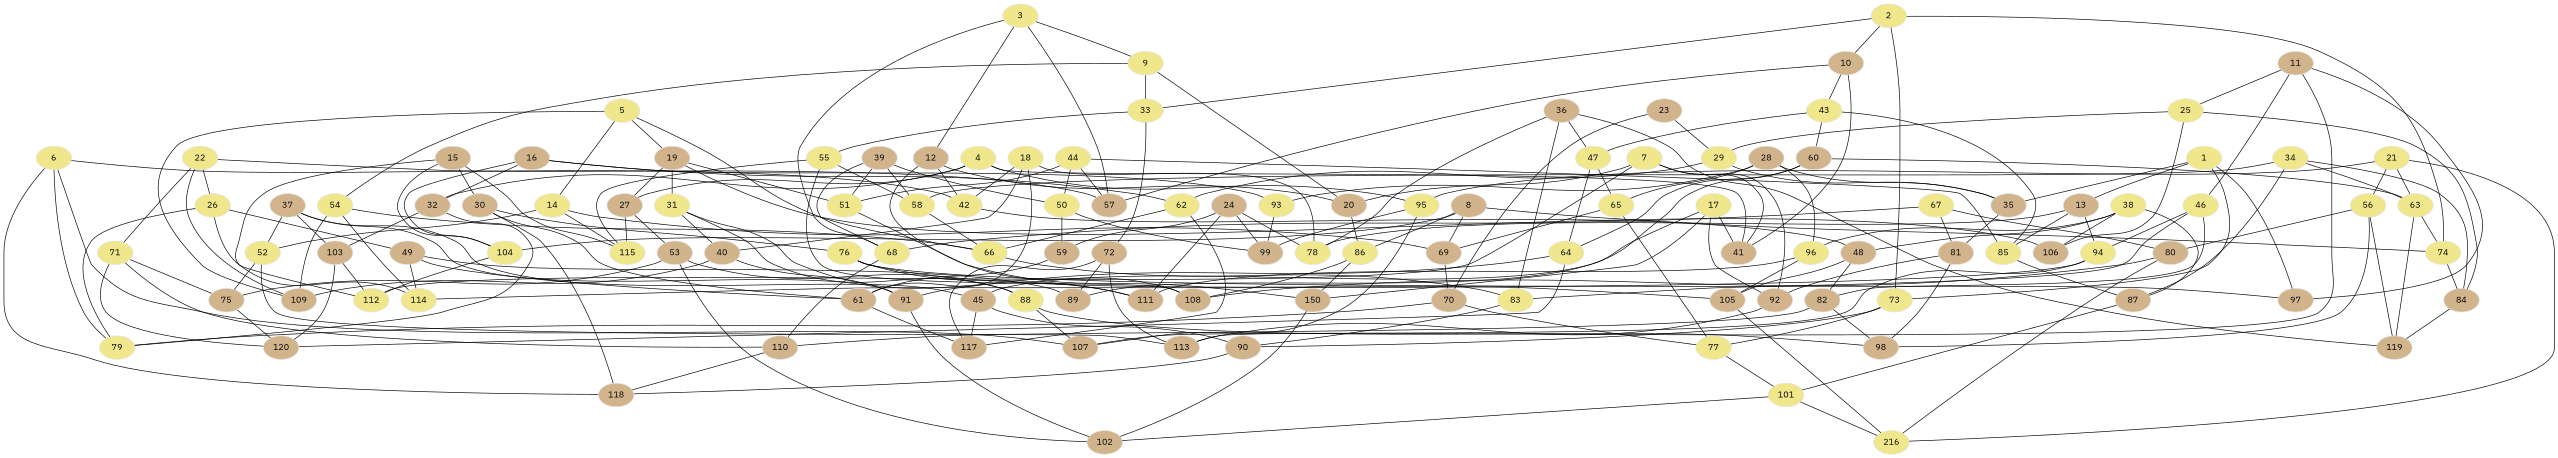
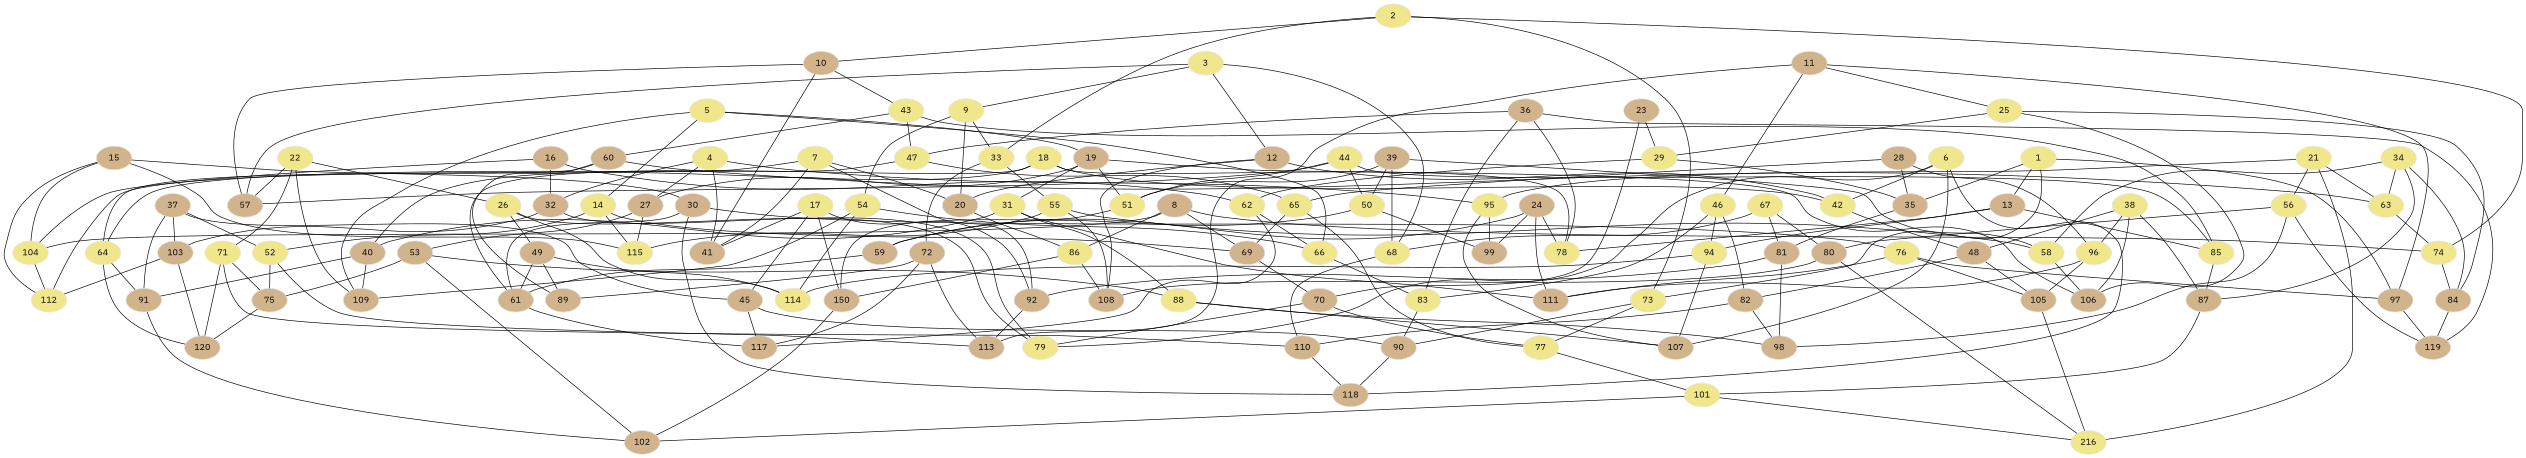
(1277, 205) -> none
(953, 229) -> (2070, 280)
(2405, 277) -> (2414, 324)
